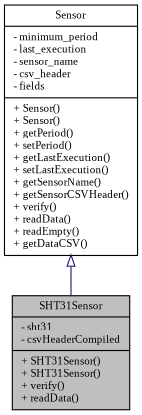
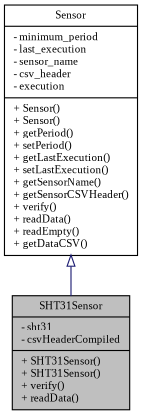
(29, 86) -> (39, 86)
